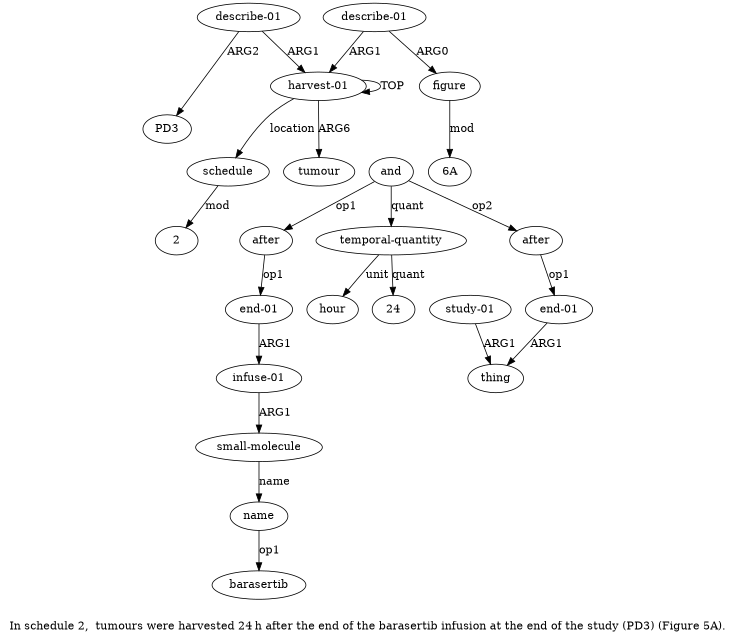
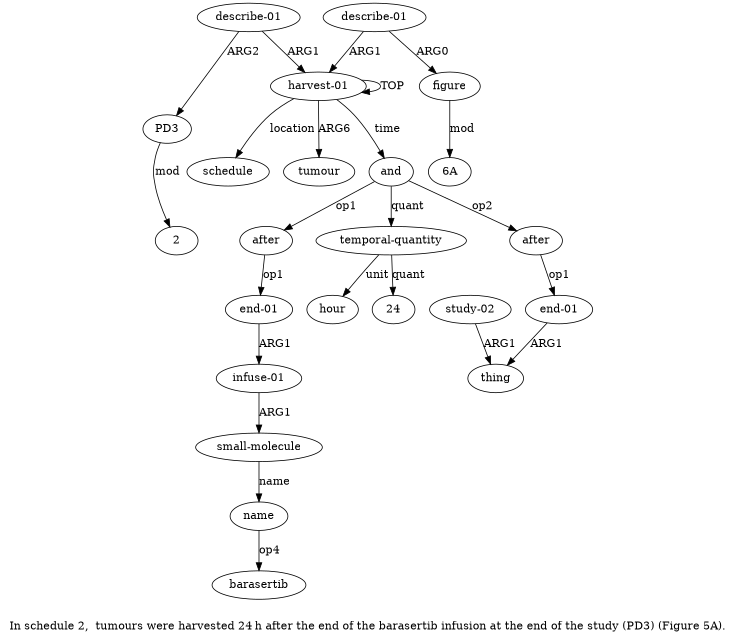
none -> (361, 123)
(204, 204) -> (154, 182)
(470, 310) -> (470, 310)
(270, 551) -> (270, 551)
